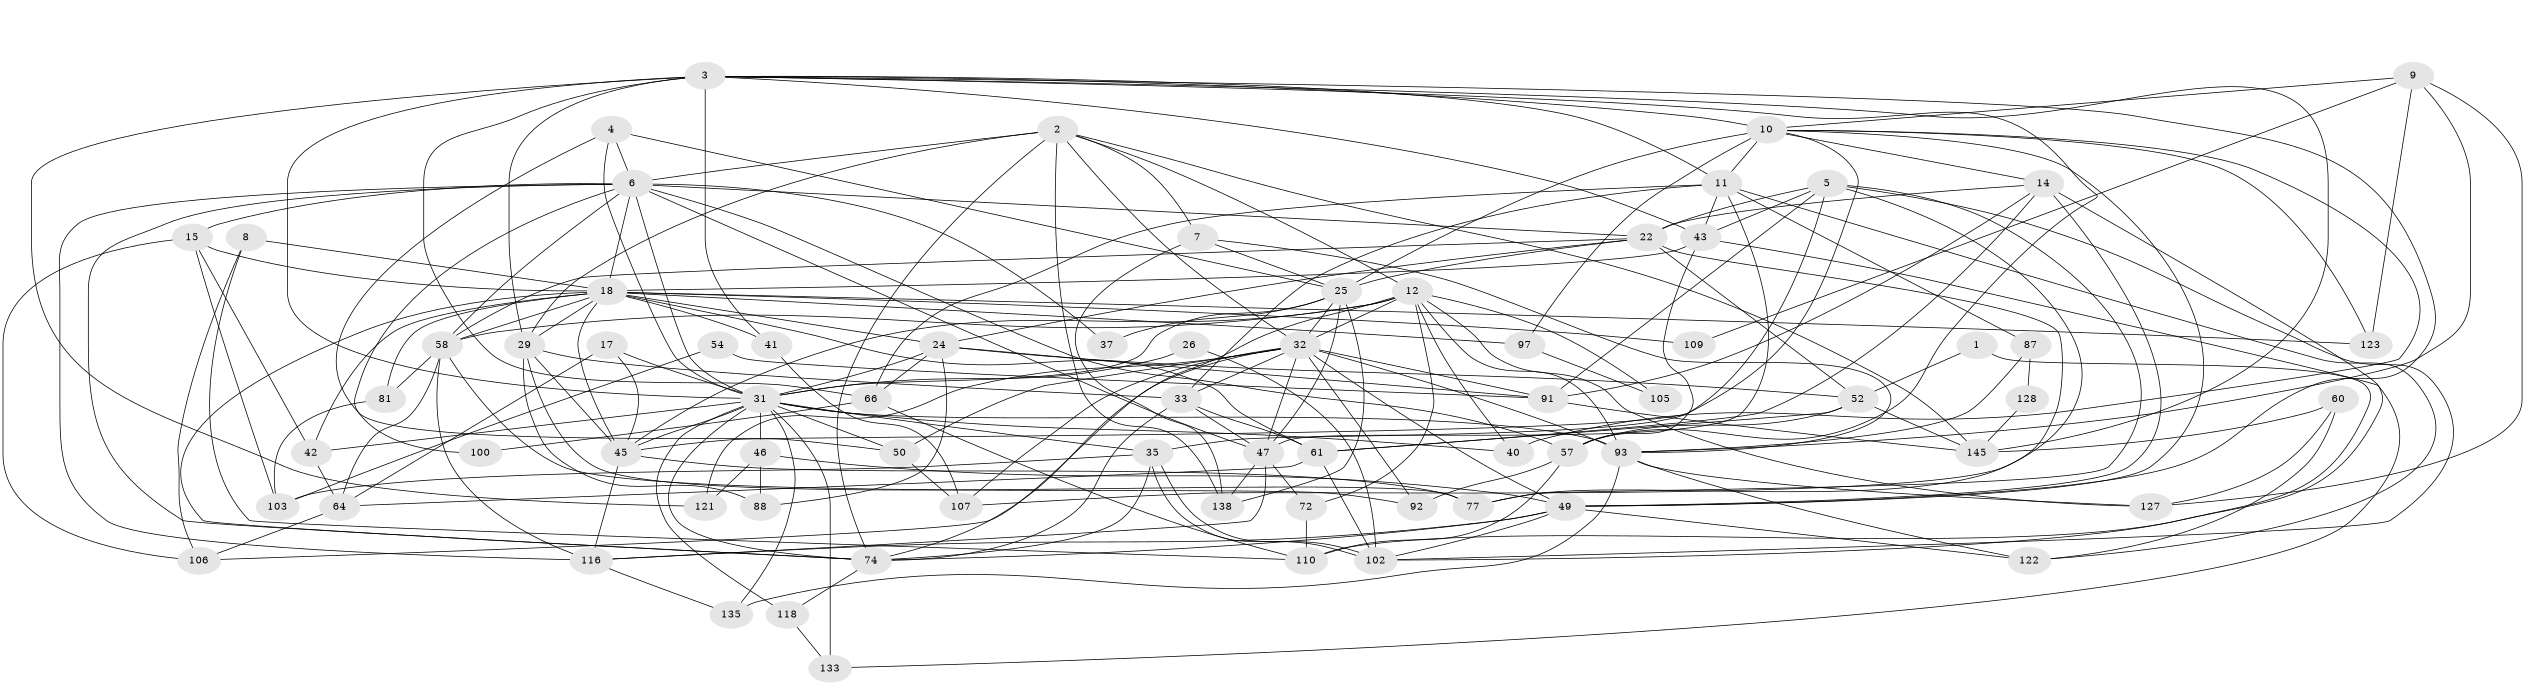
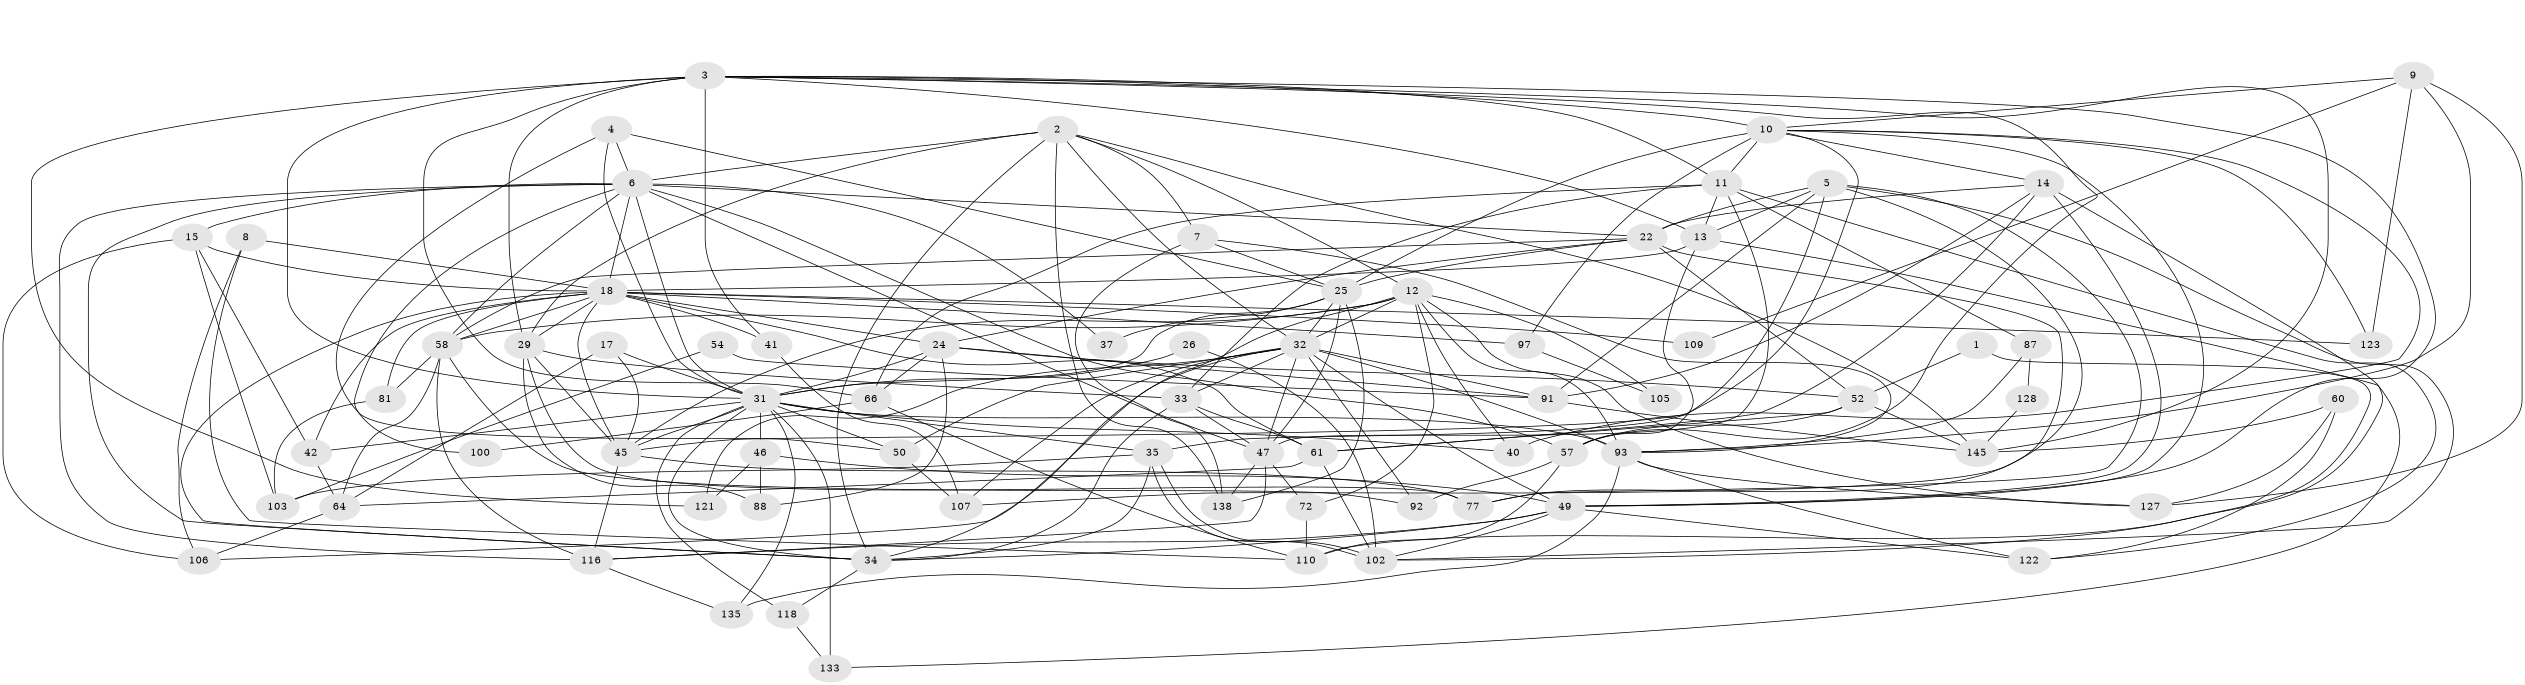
(1701, 237) -> (1701, 237)
(871, 561) -> (871, 561)
